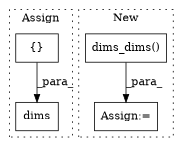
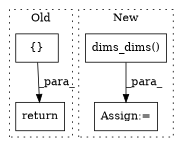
(41, 19) -> (41, 19)
(37, 117) -> (40, 117)
